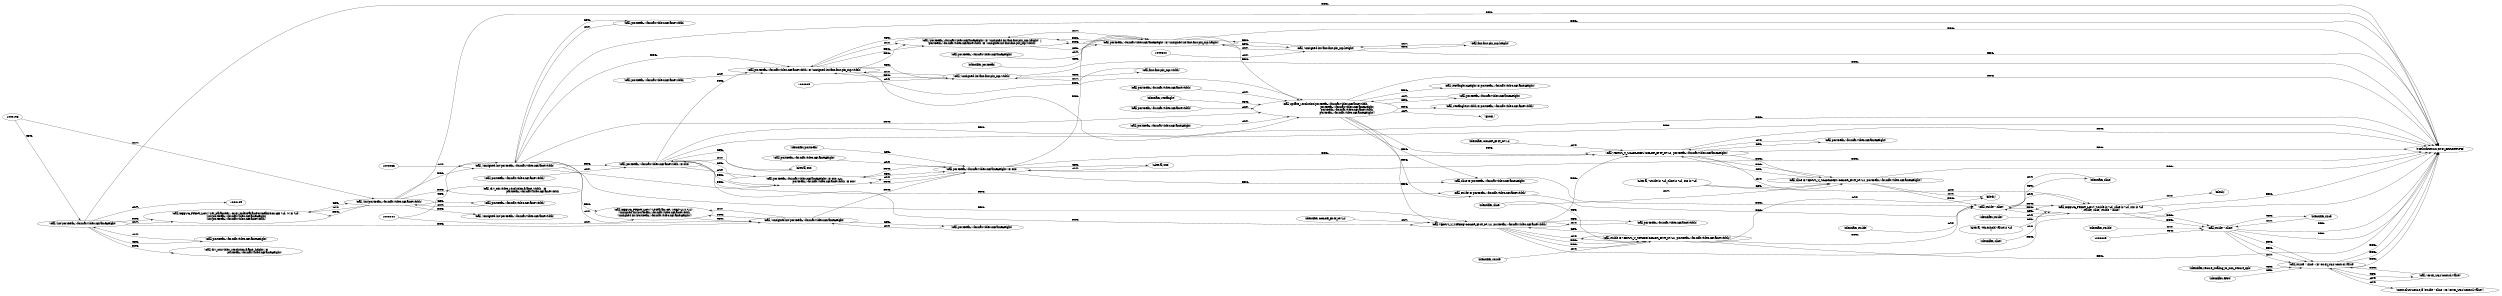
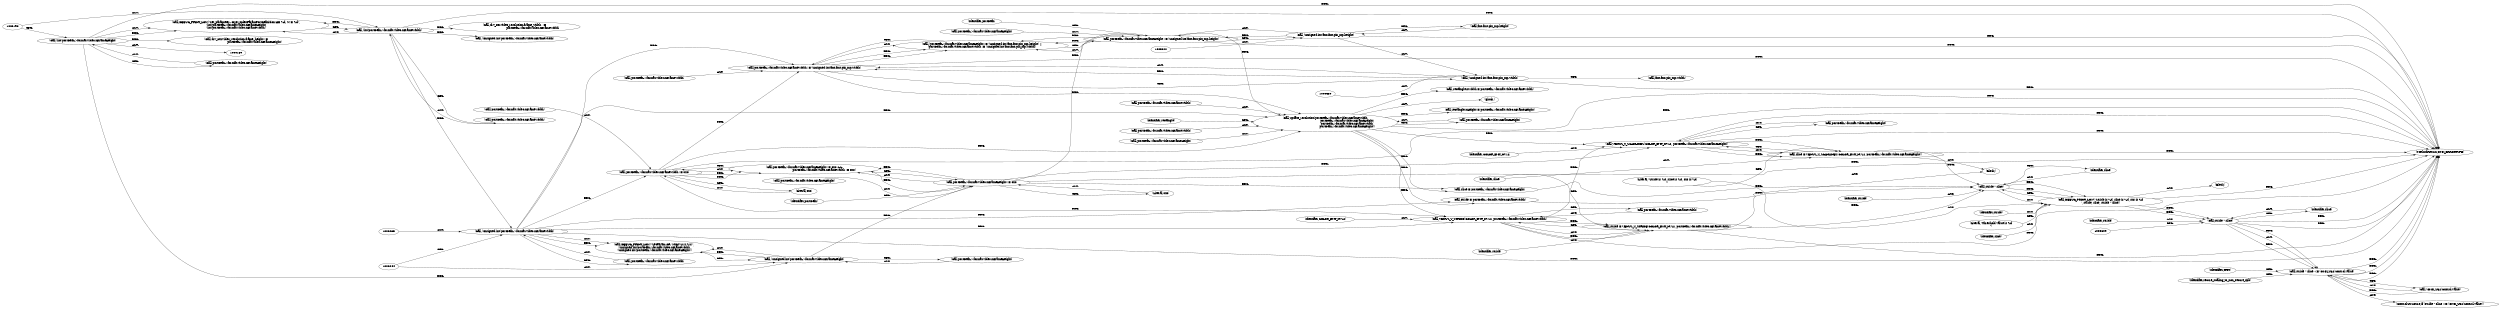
(1082, 78) -> (1407, 57)
